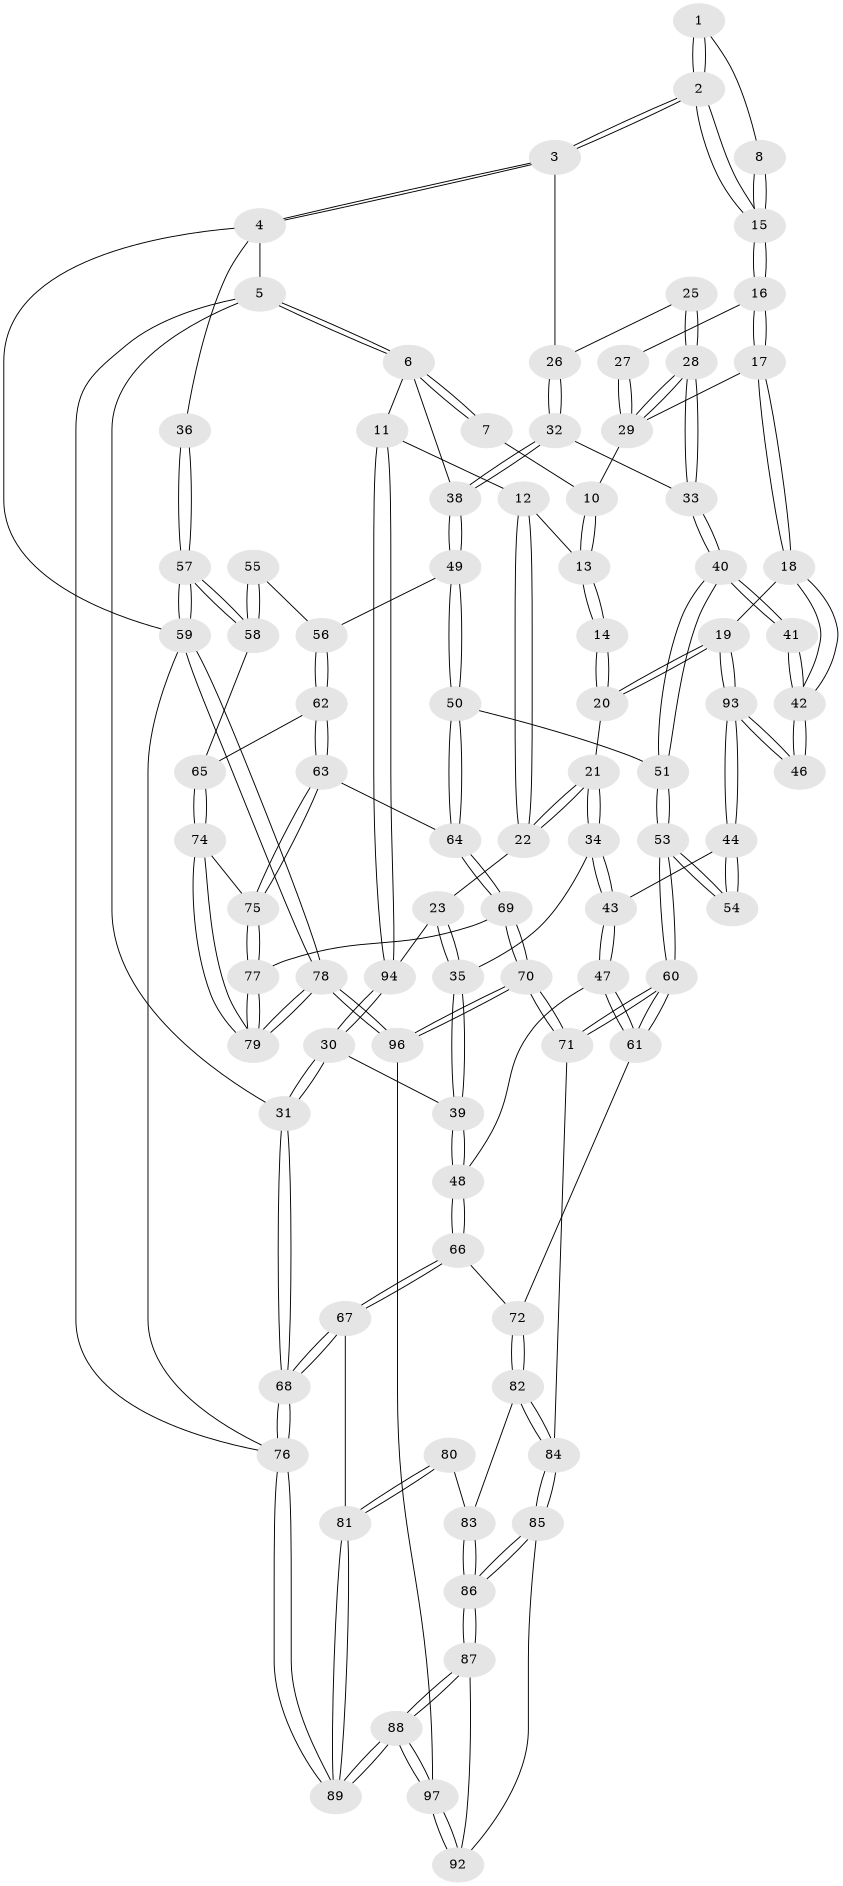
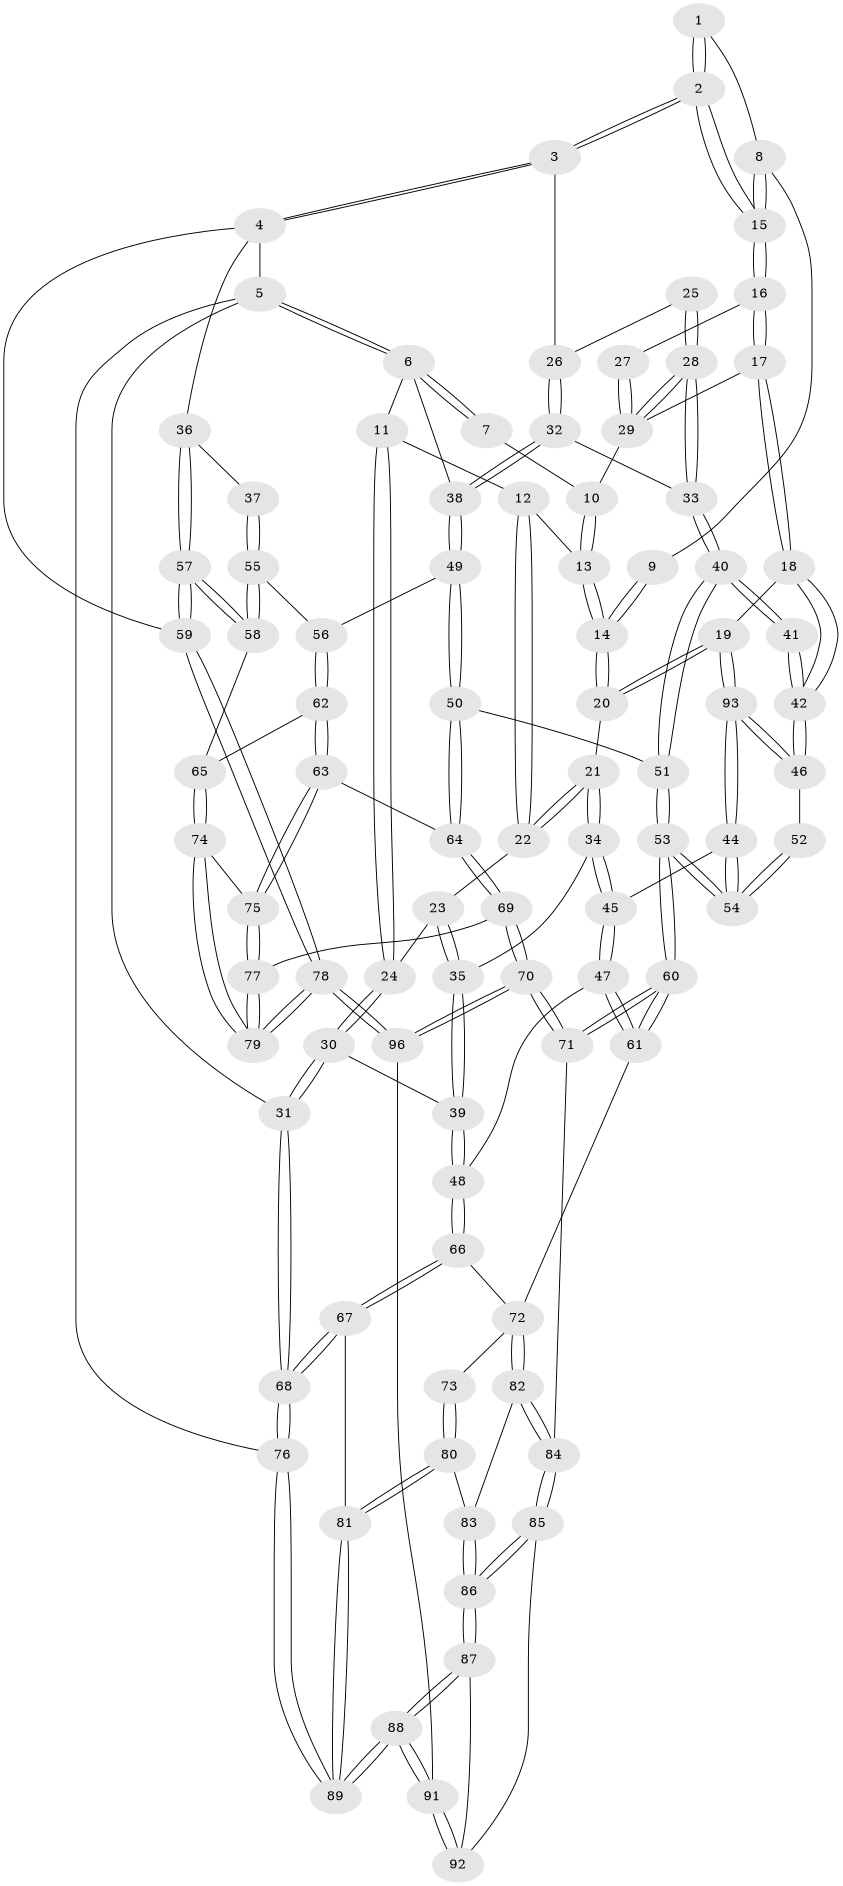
none -> (253, 499)
none -> (653, 567)
none -> (800, 840)
(611, 909) -> (611, 909)
(390, 977) -> (390, 977)
(148, 1073) -> none
none -> (450, 1387)
(433, 1797) -> (433, 1797)
